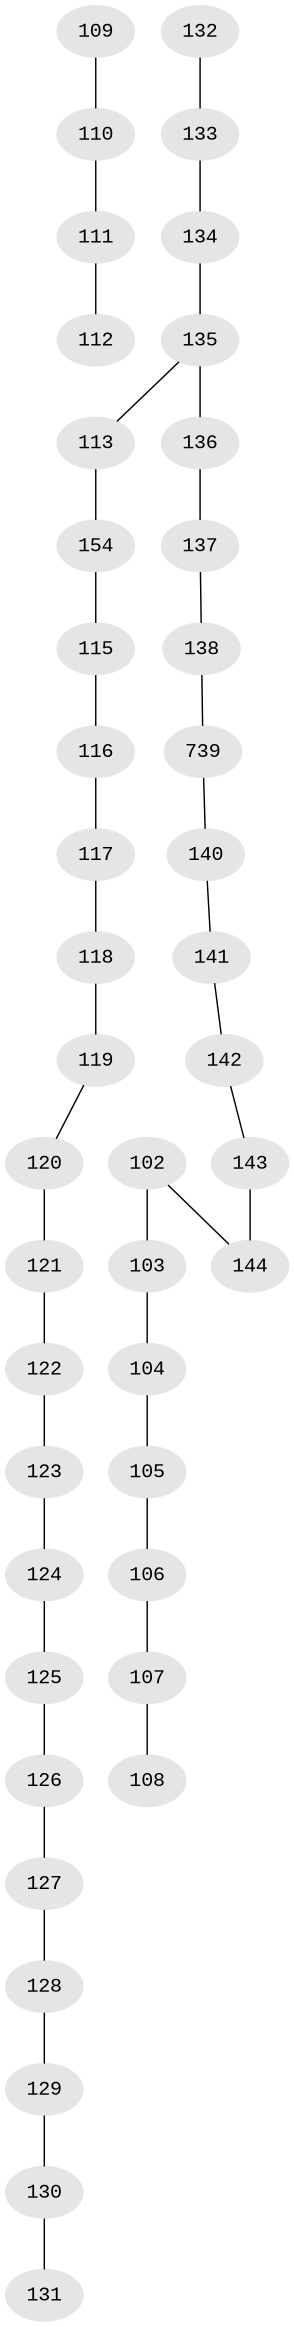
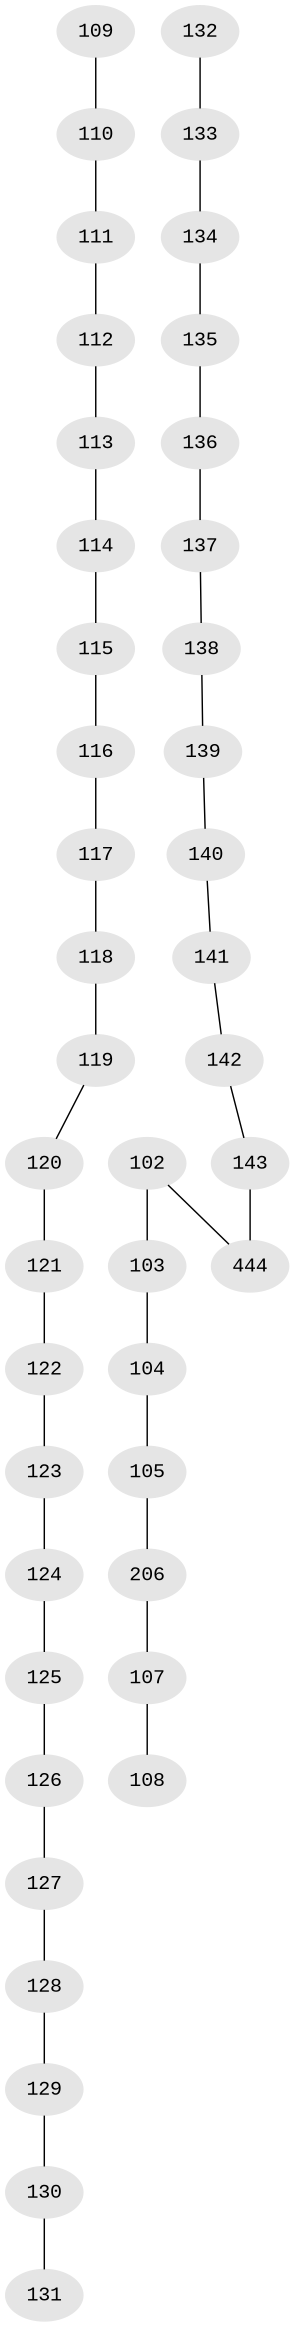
(148, 392) -> (96, 392)
(96, 546) -> (96, 546)
(203, 752) -> (203, 752)
(250, 1266) -> (250, 1266)
(147, 1575) -> (147, 1575)
